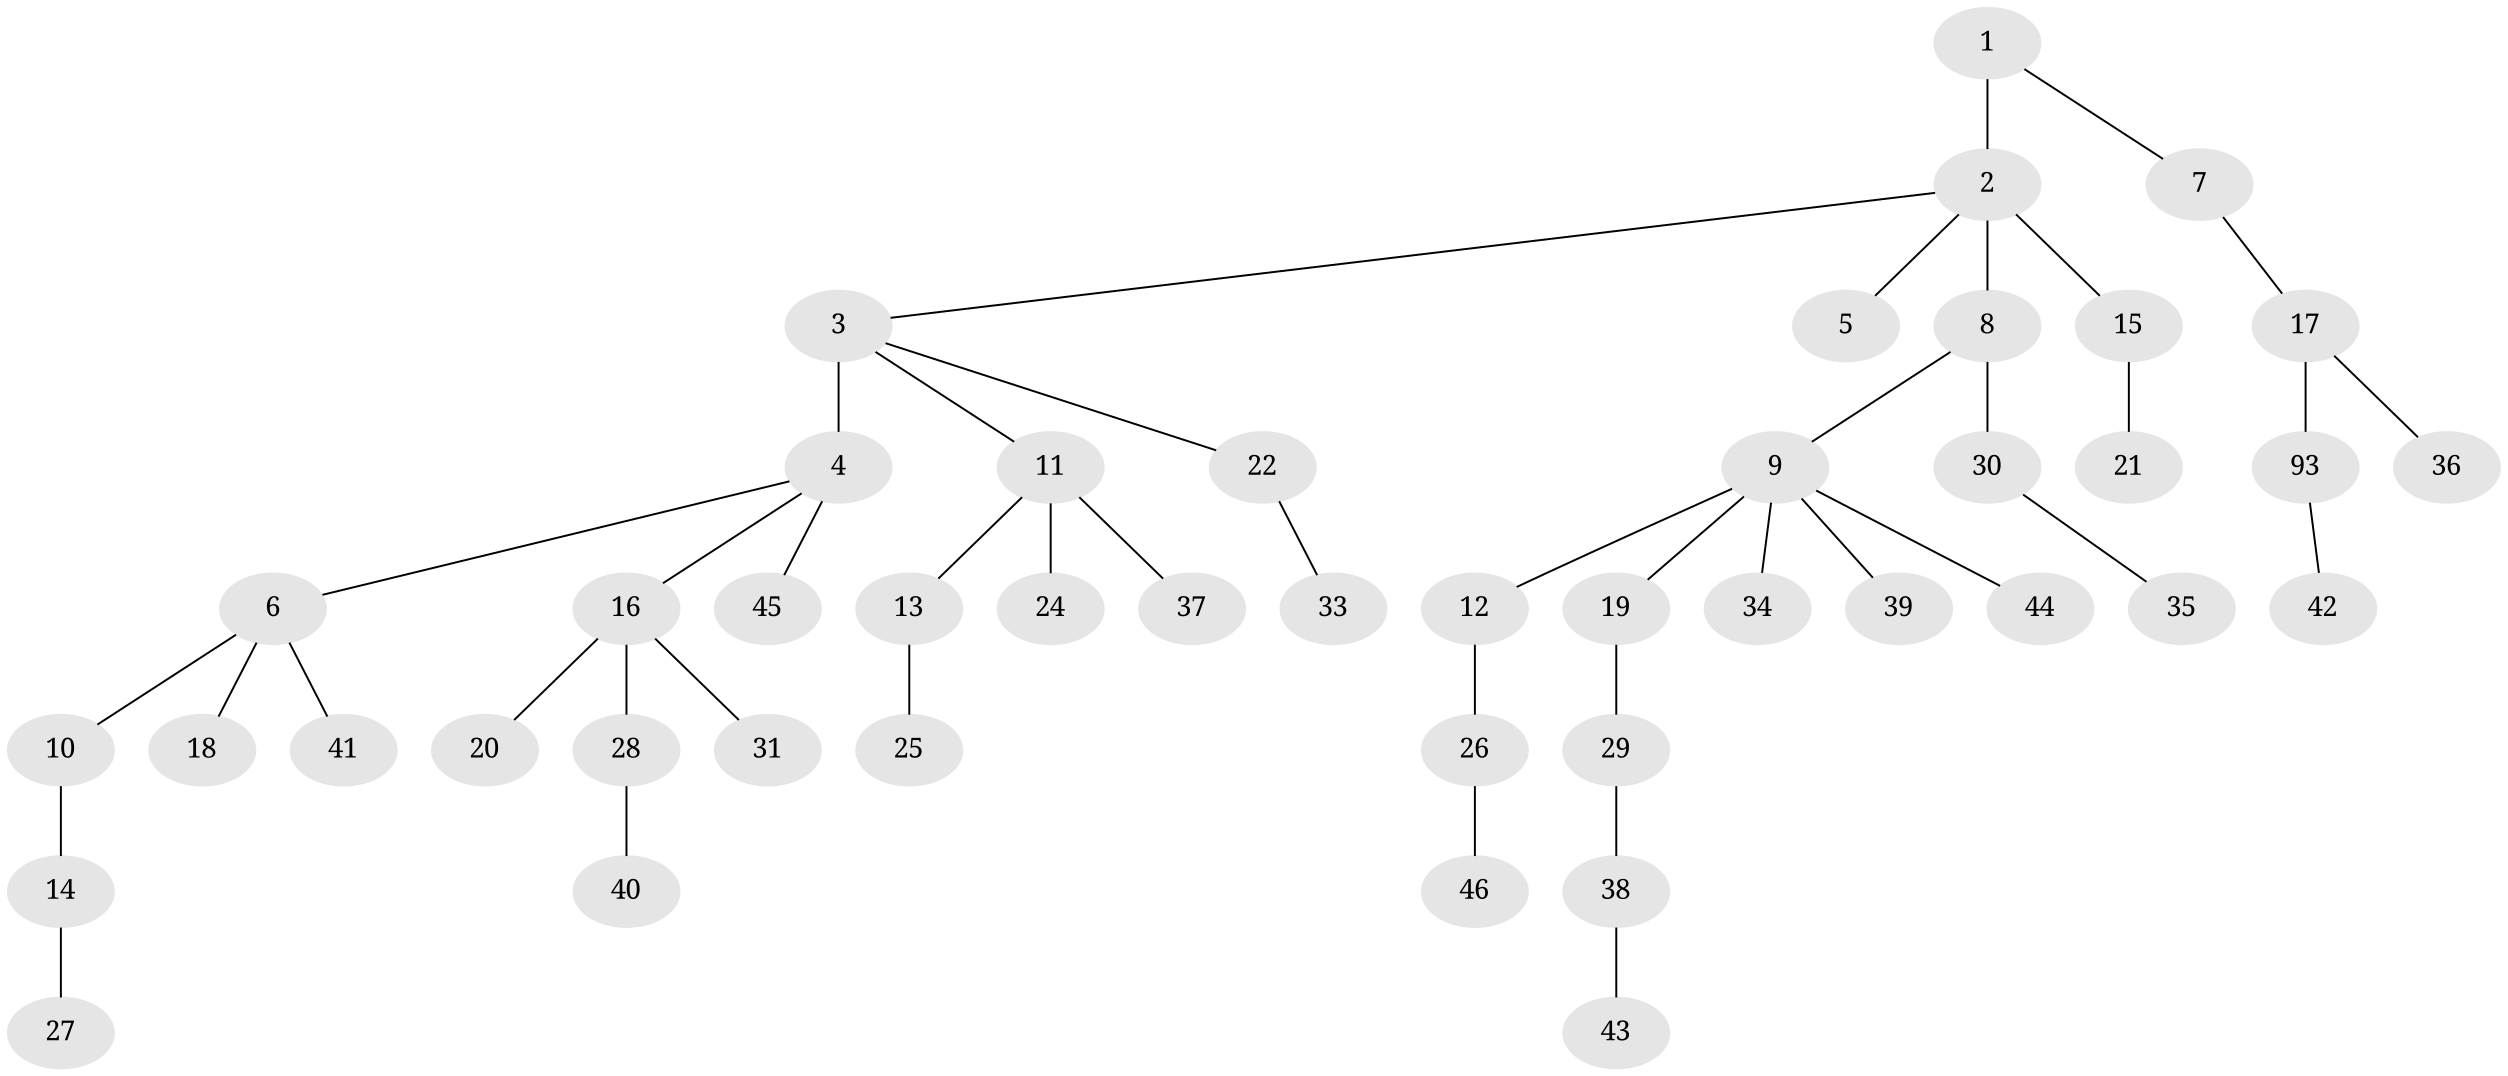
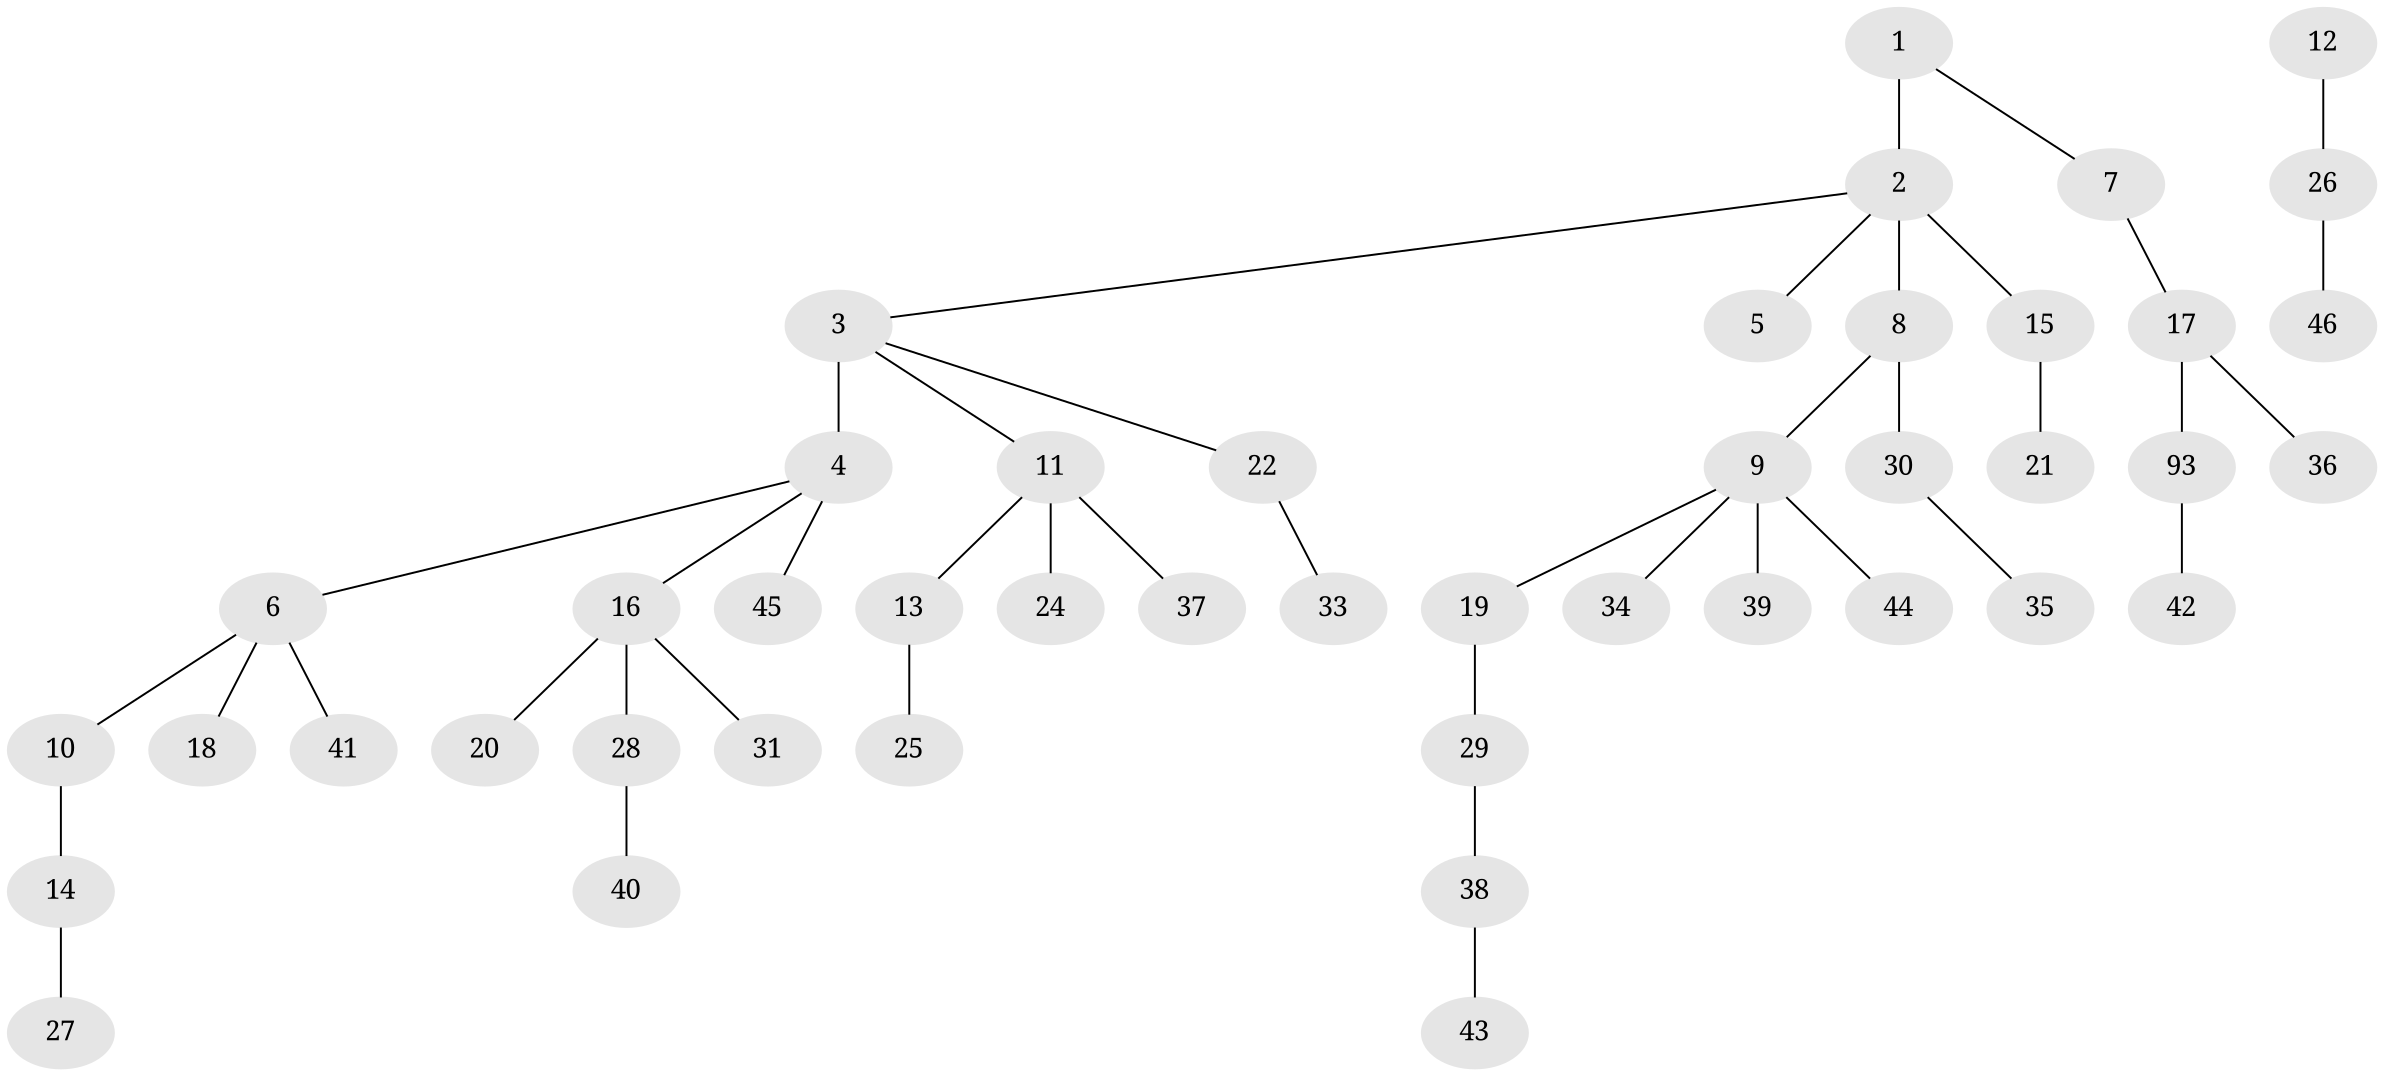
(1624, 537) -> none
